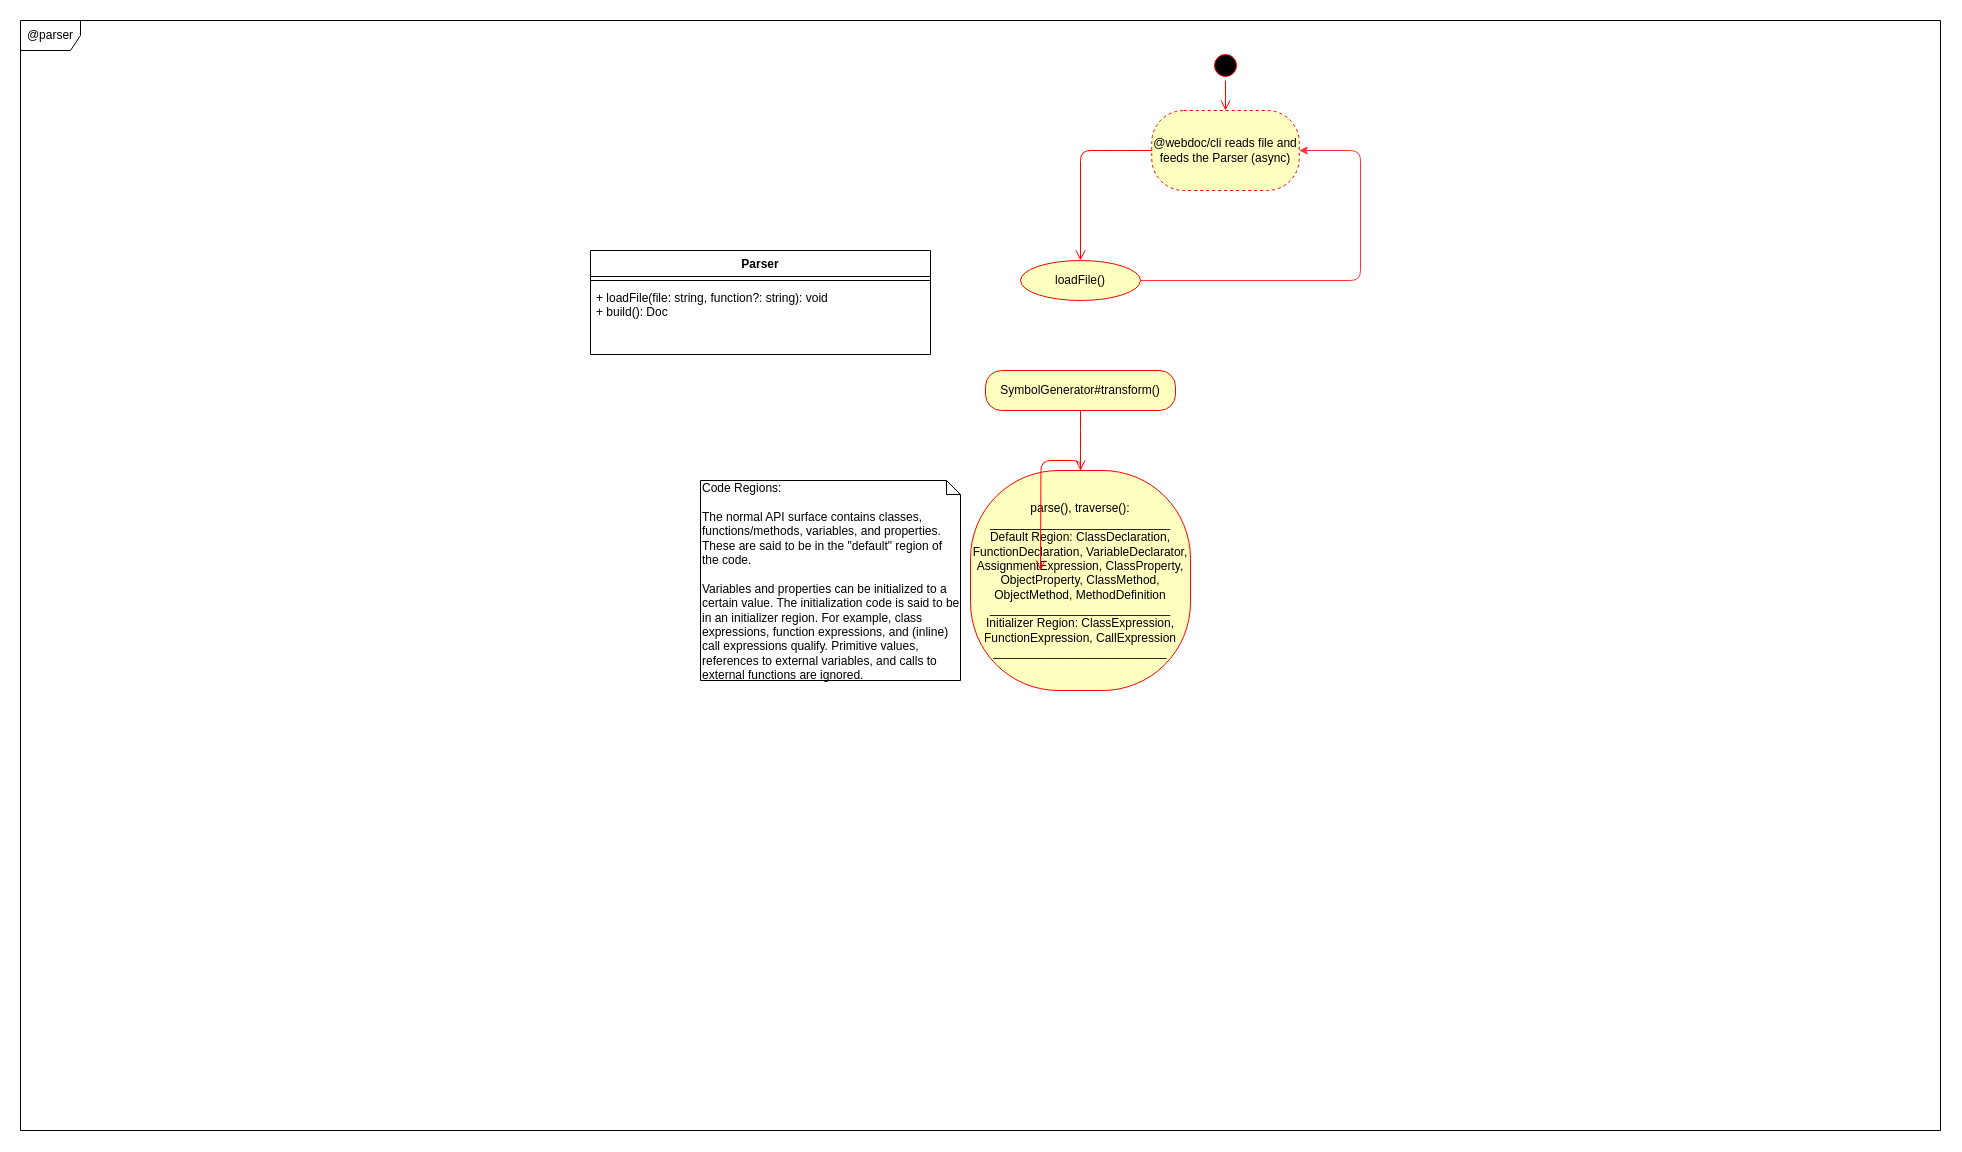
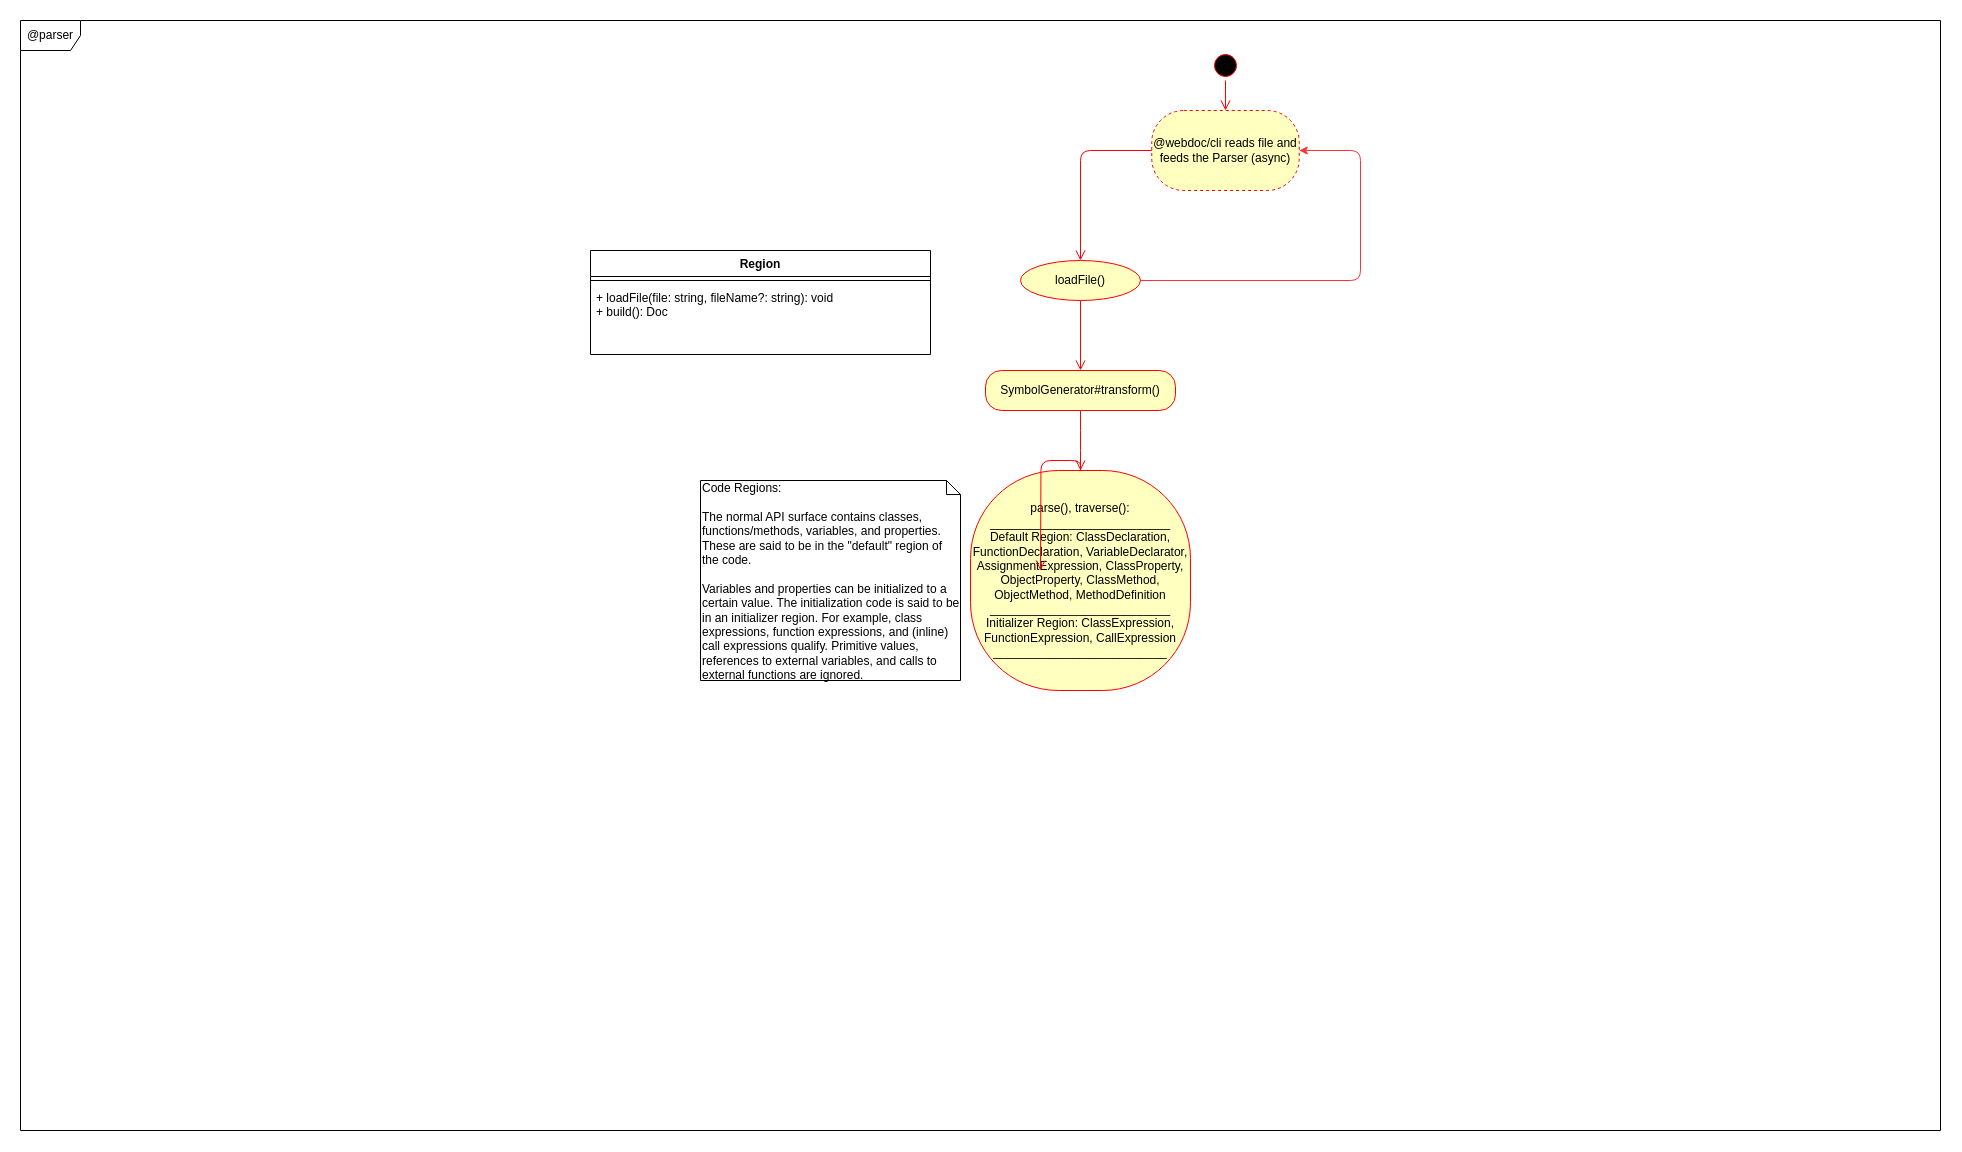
(760, 264) -> (760, 264)
(733, 298) -> (731, 298)
none -> (1081, 334)
